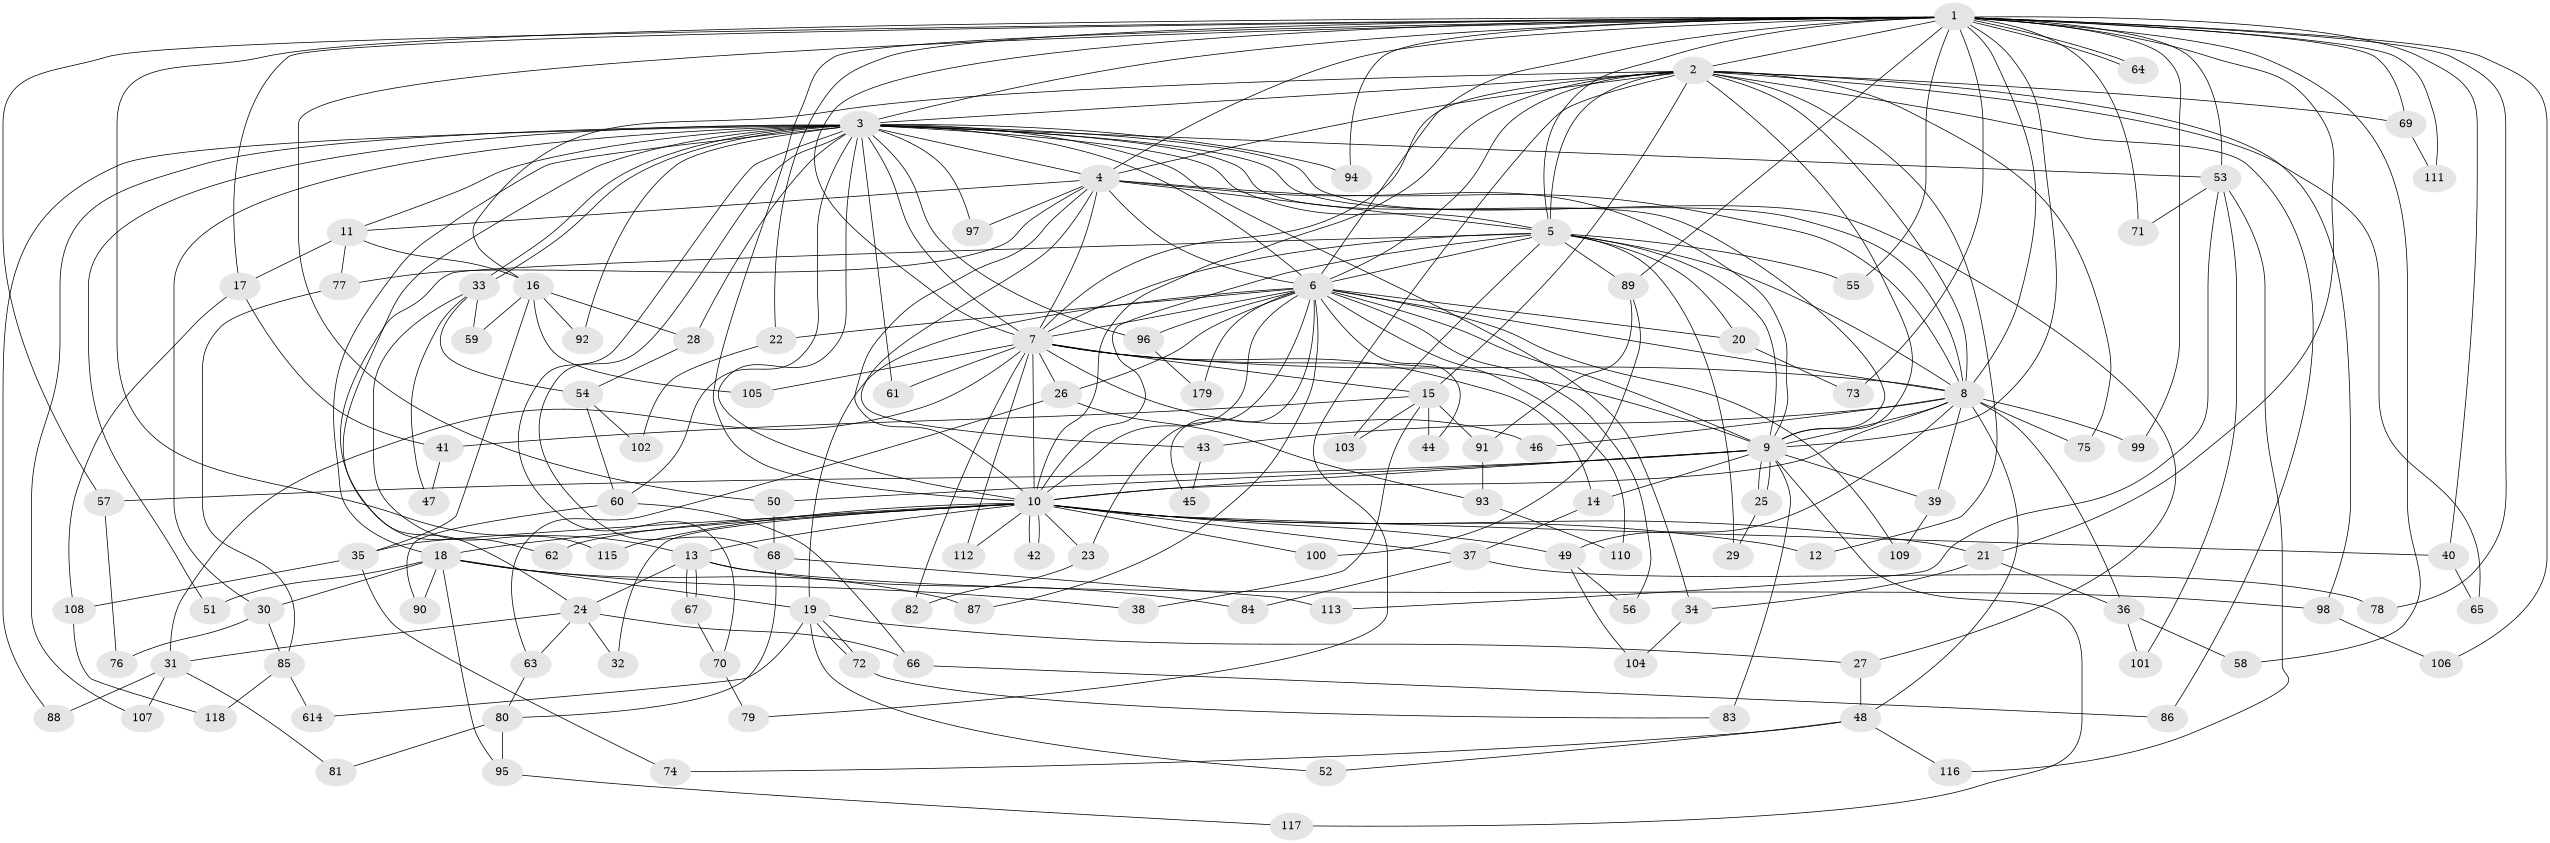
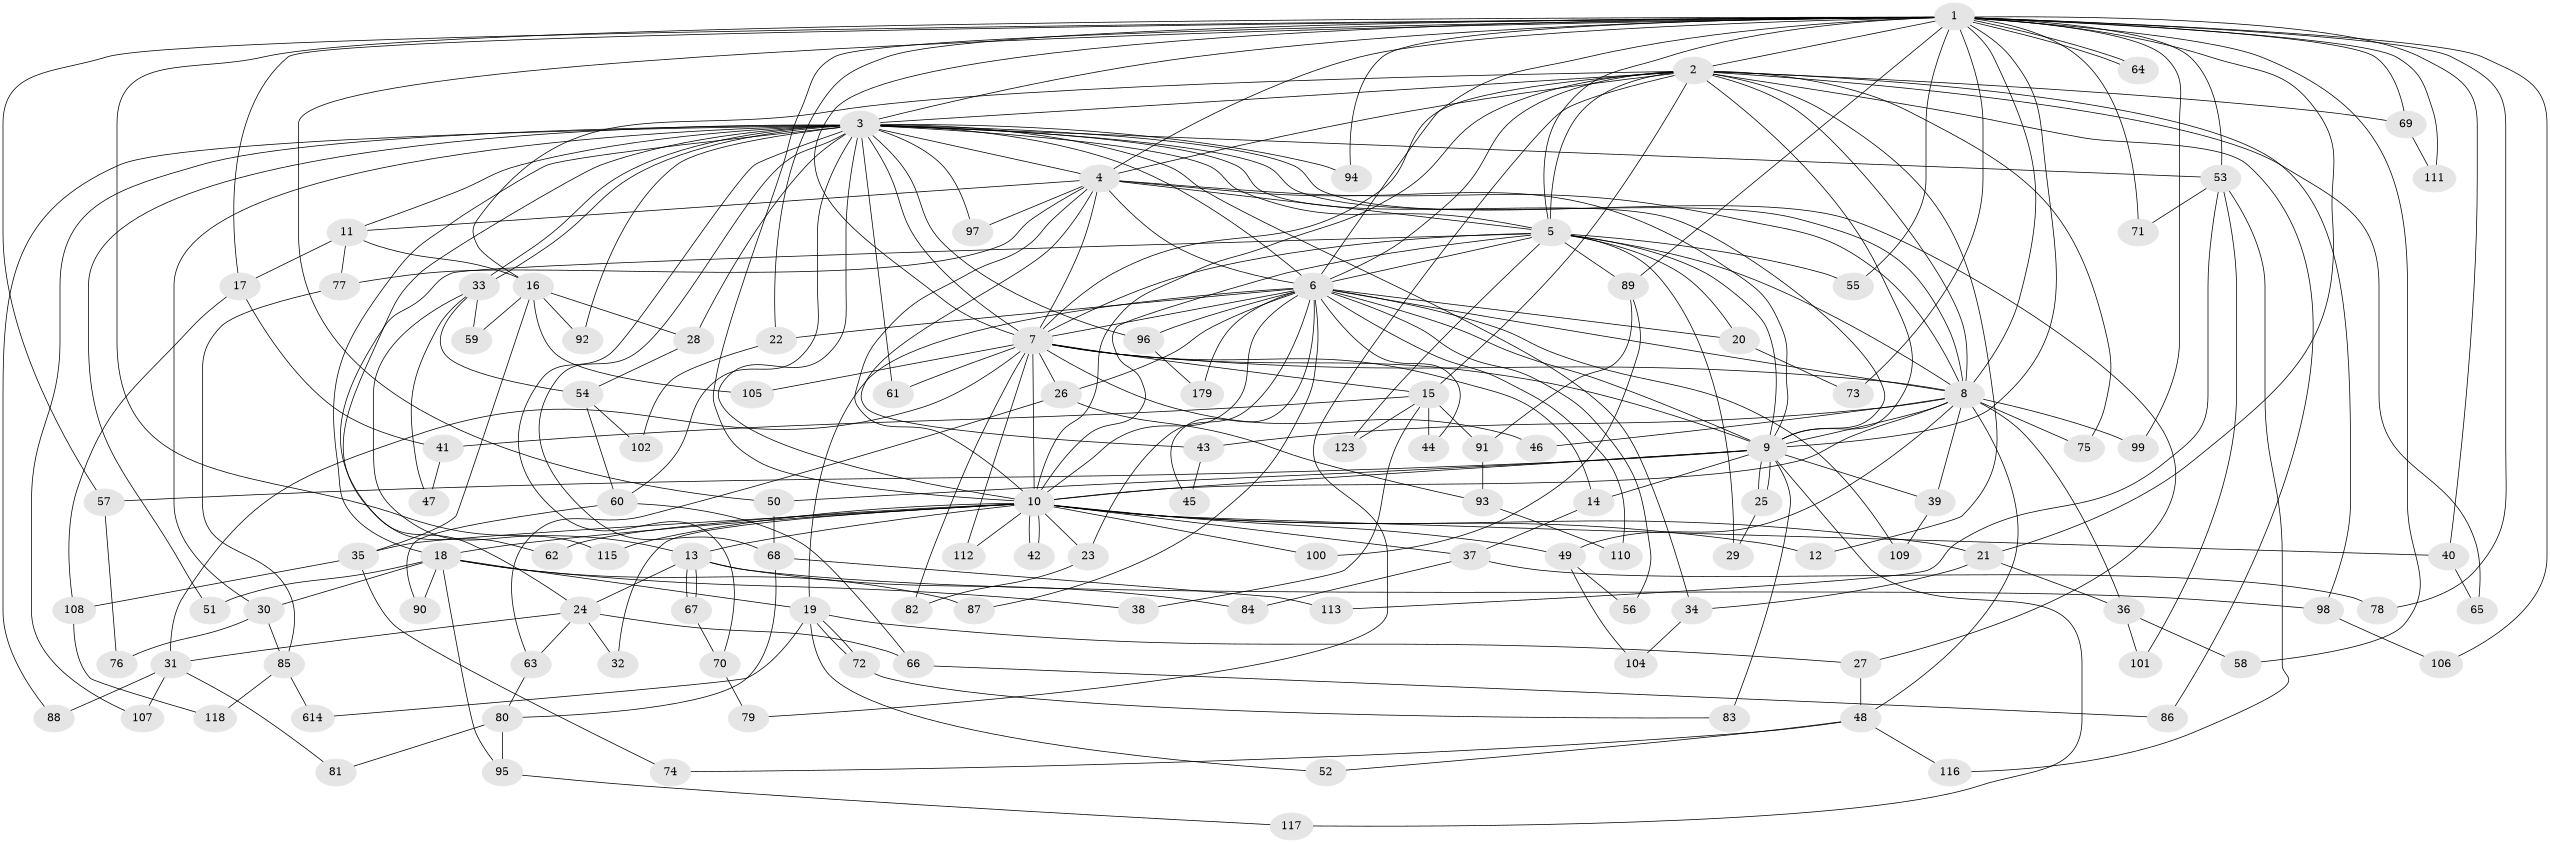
(1345, 448) -> (1345, 448)
